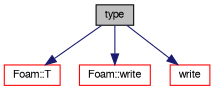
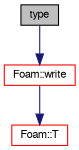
(78, 42) -> (40, 100)
(190, 75) -> none
